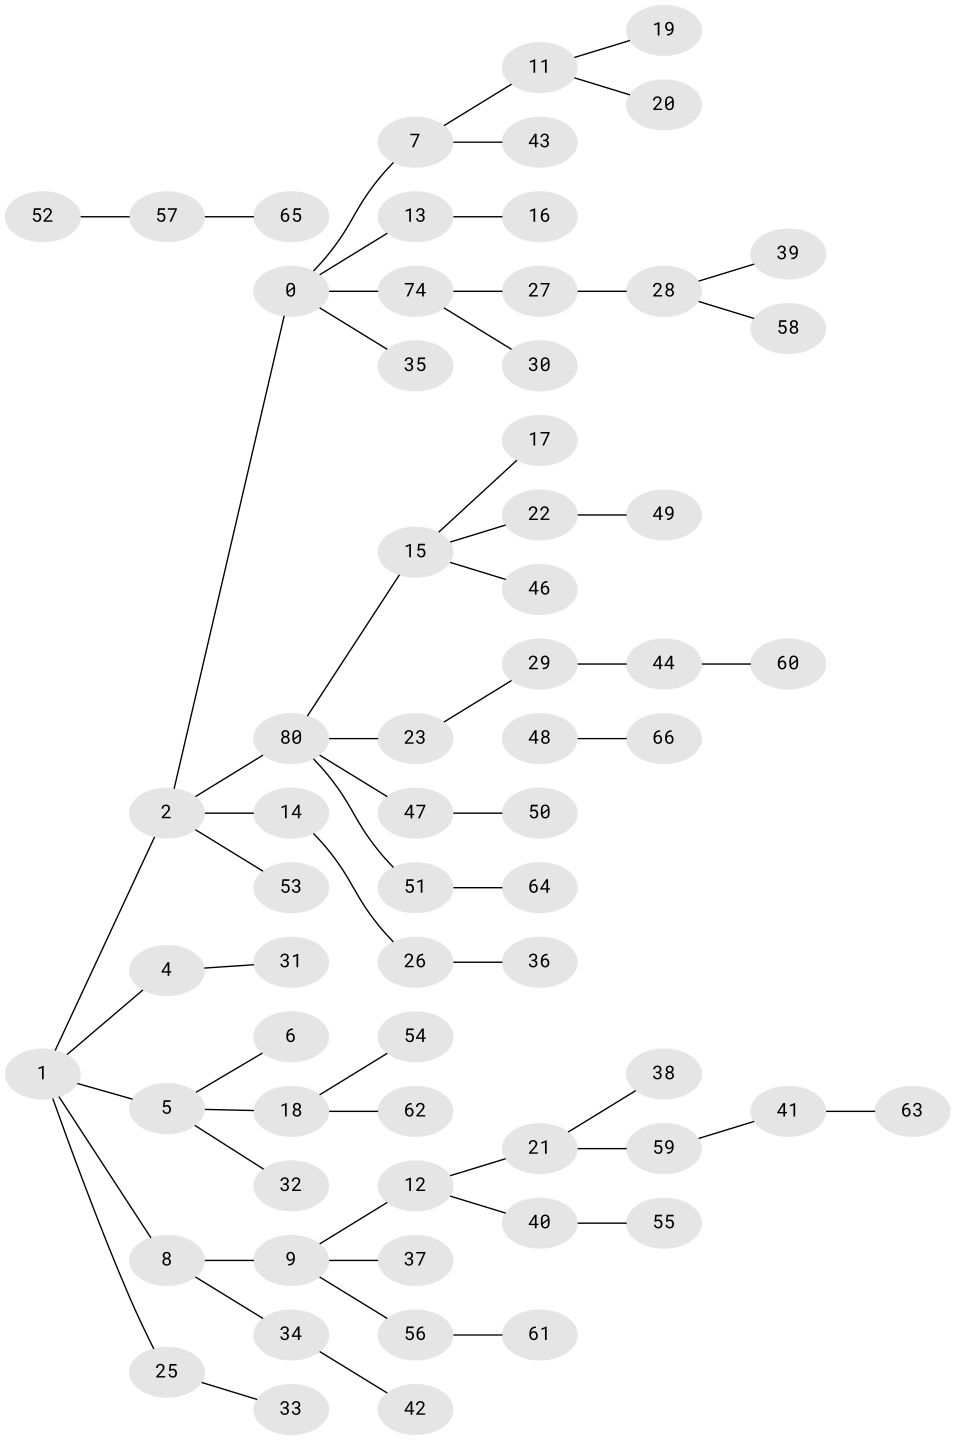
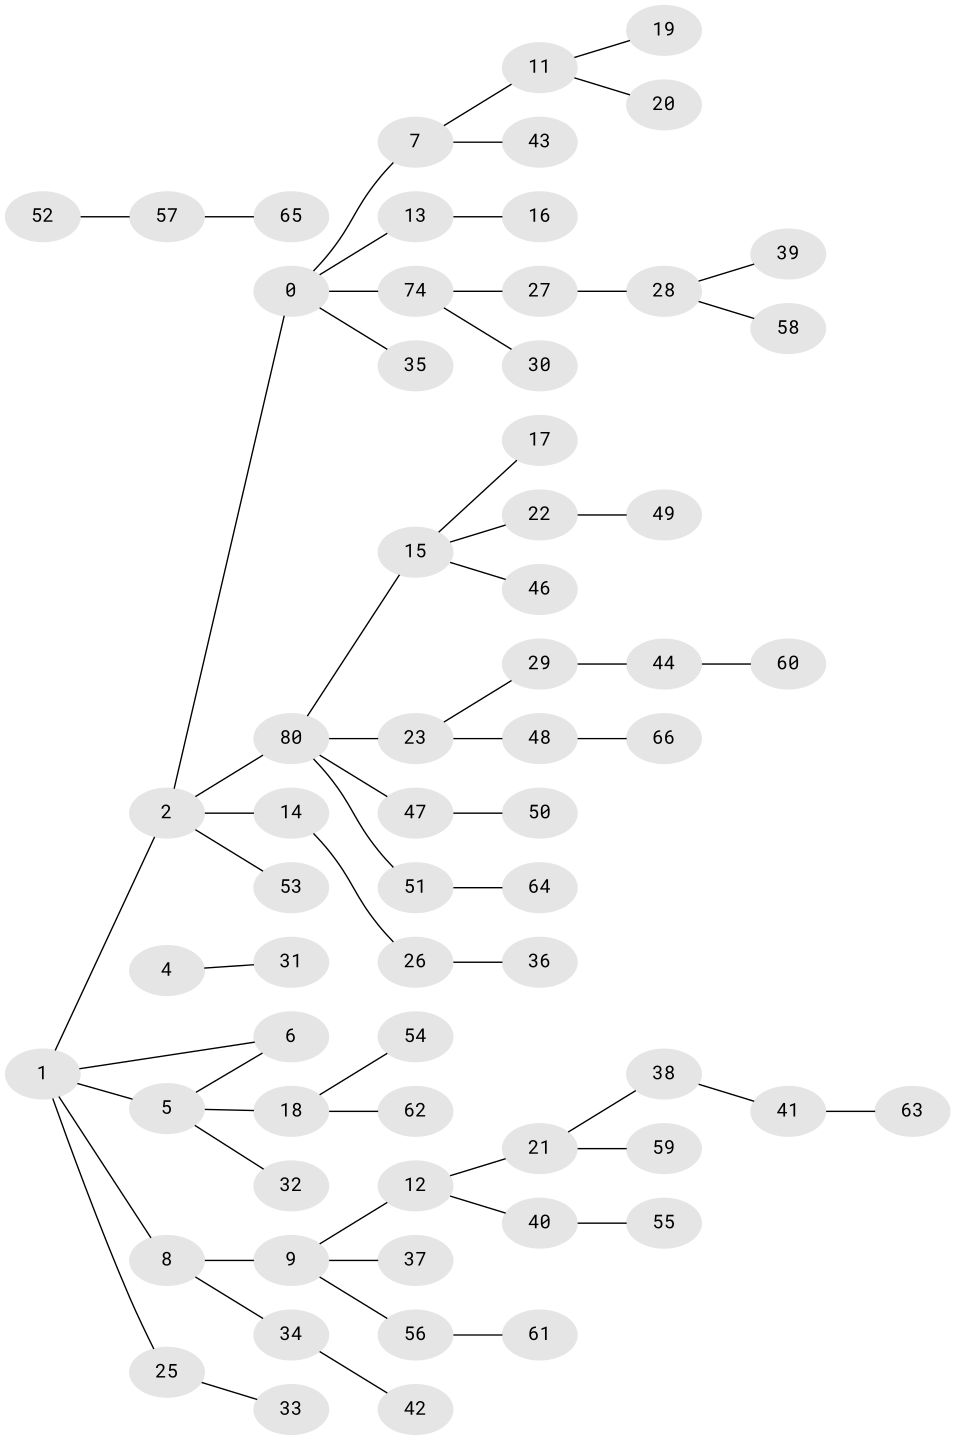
none -> (478, 739)
(105, 1022) -> (167, 1055)
(726, 1130) -> (726, 1093)
